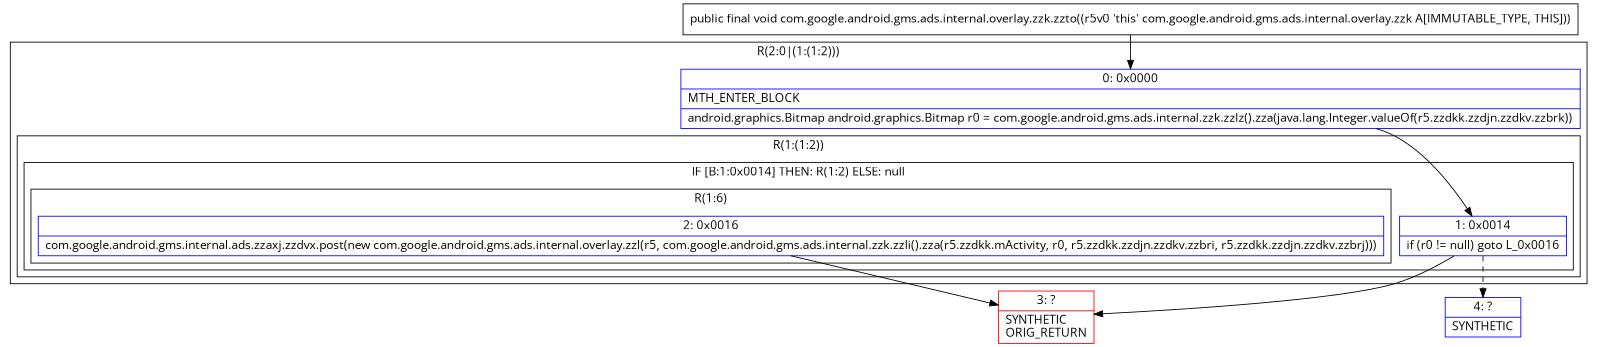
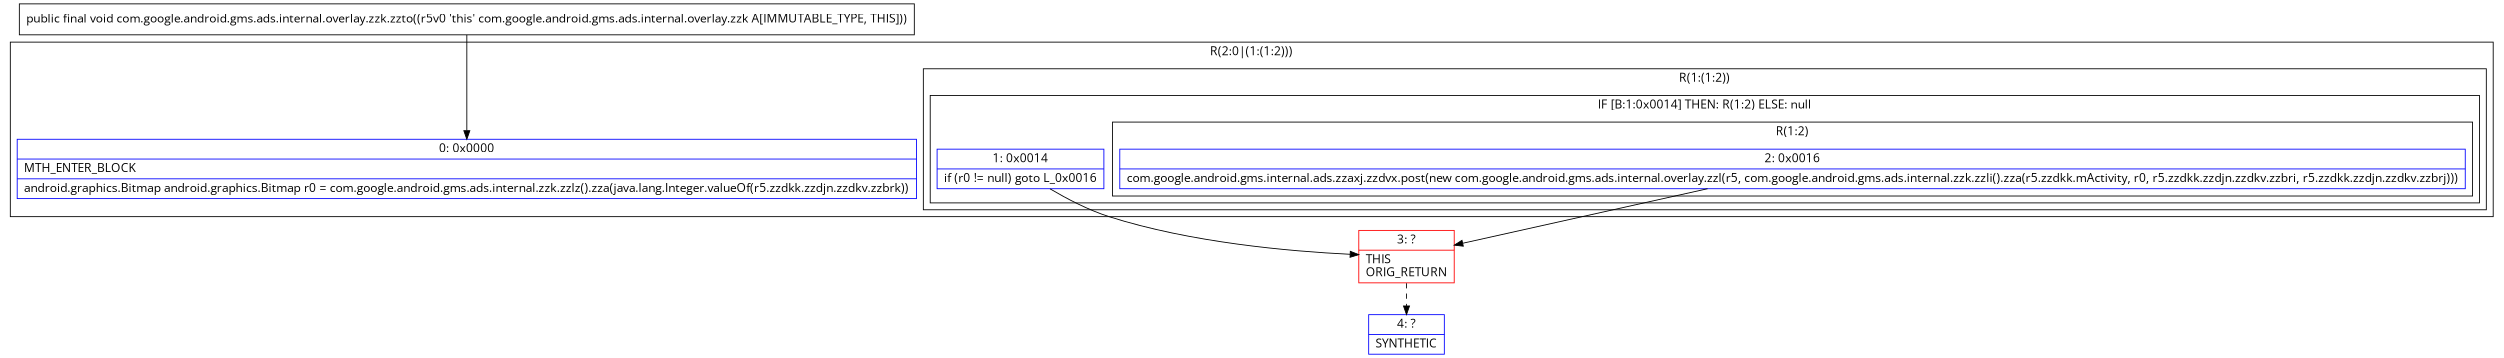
(1423, 157) -> none
(711, 199) -> (1793, 132)
(1483, 264) -> (1407, 295)
(1036, 320) -> (1379, 260)
